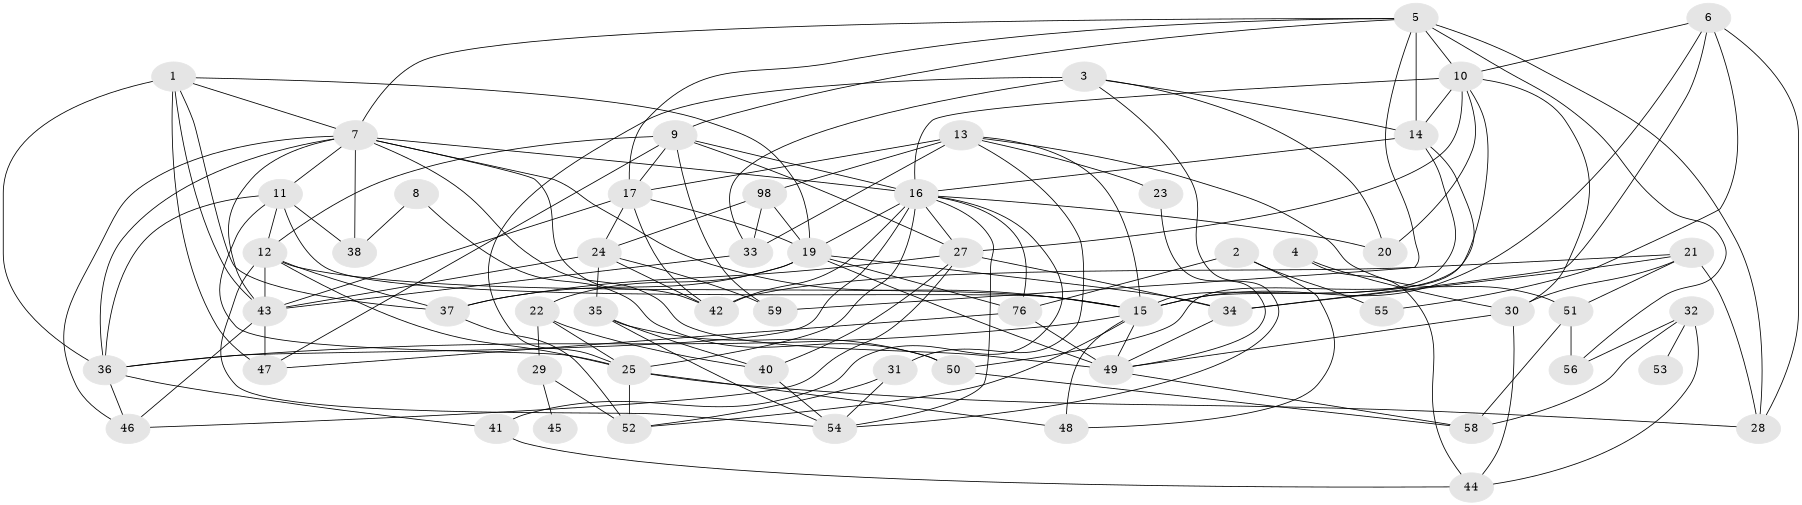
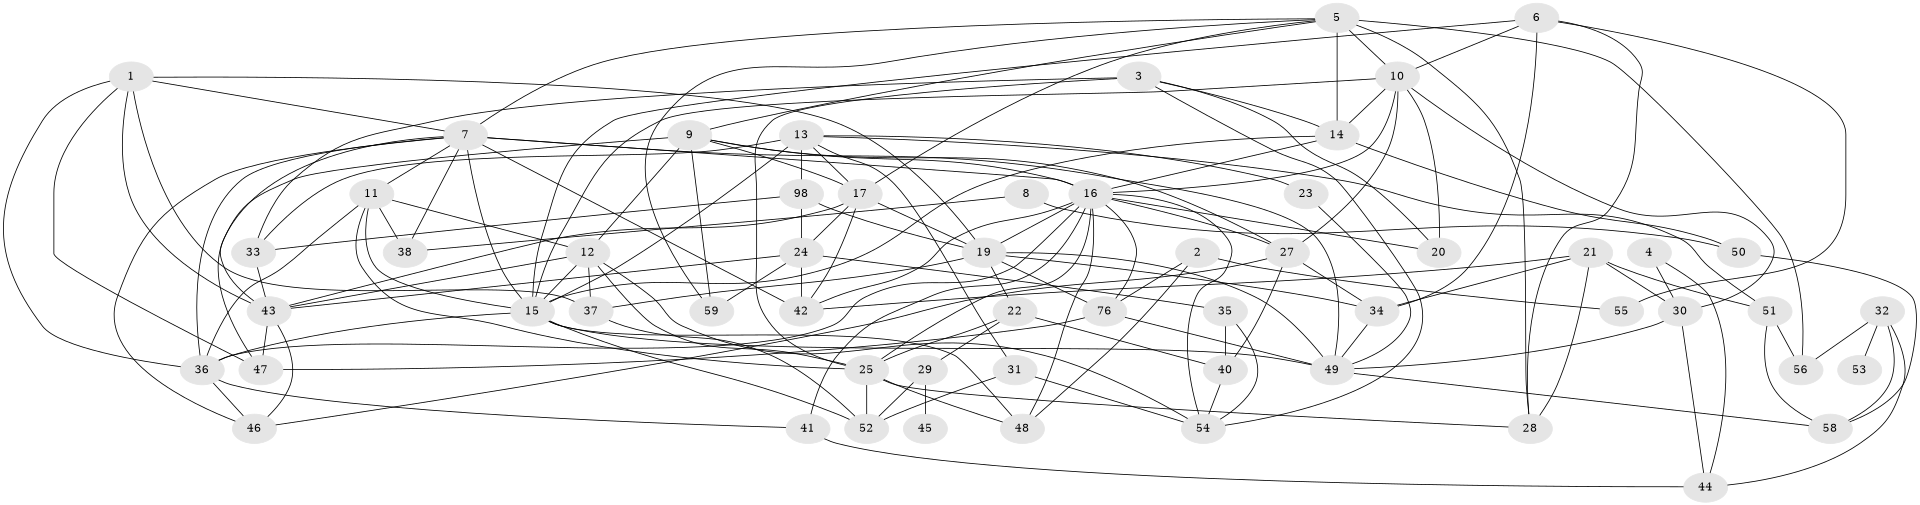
(786, 272) -> none
none -> (1069, 313)
(775, 340) -> none
